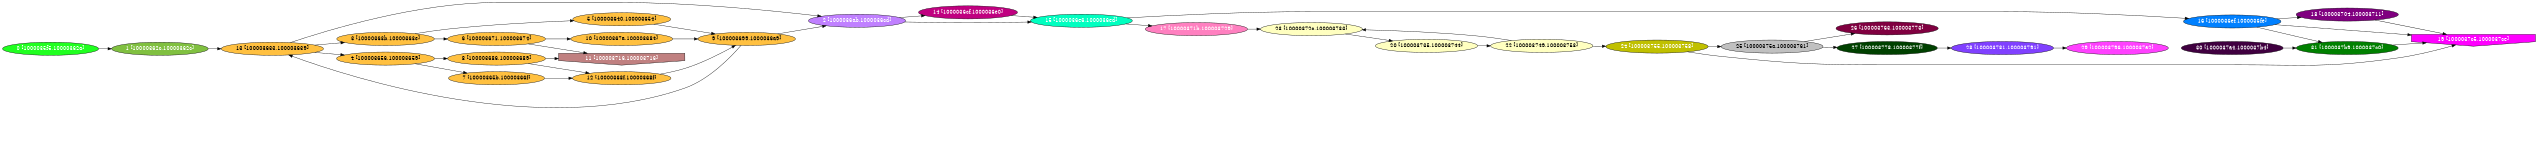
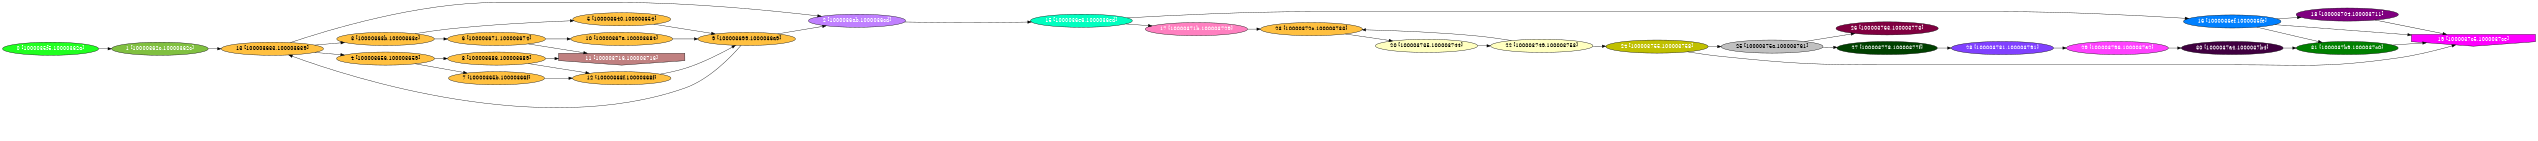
(968, 12) -> none
(1311, 29) -> (1311, 29)
none -> (2173, 48)
